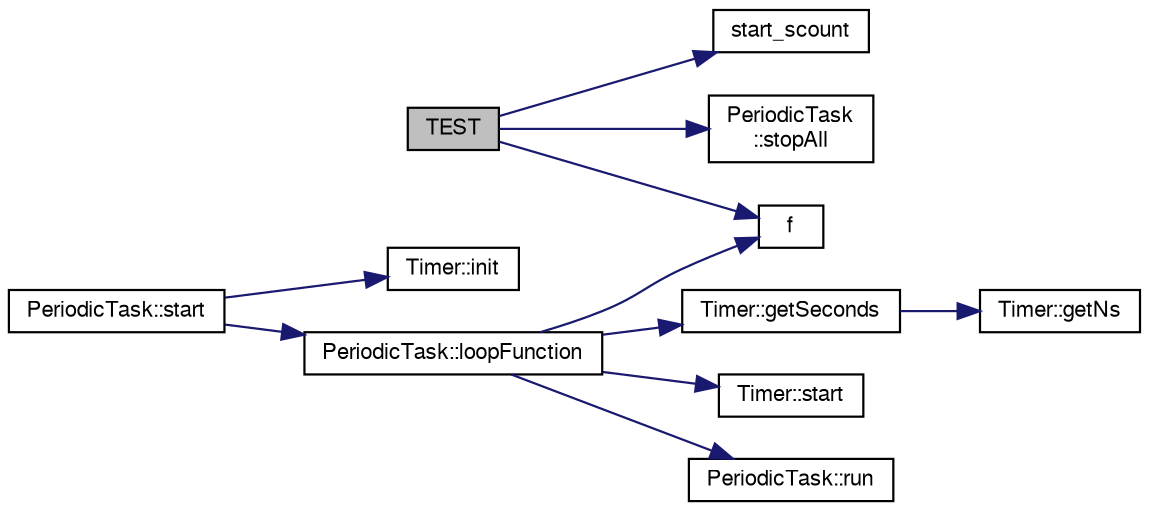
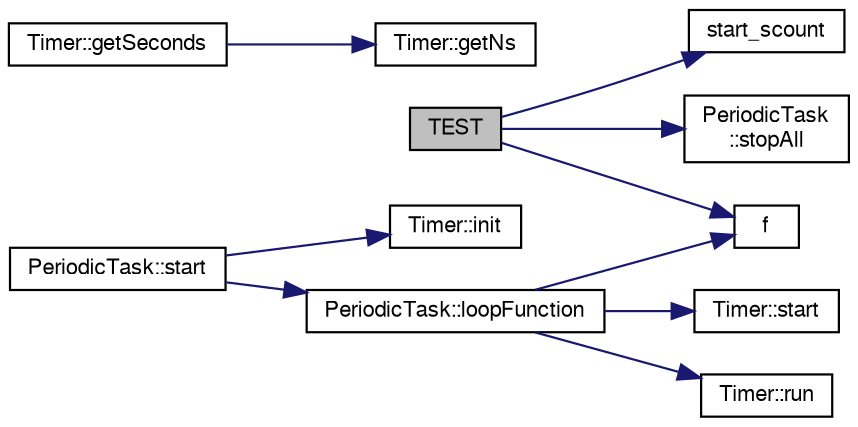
(631, 331) -> none
(791, 480) -> (767, 396)
